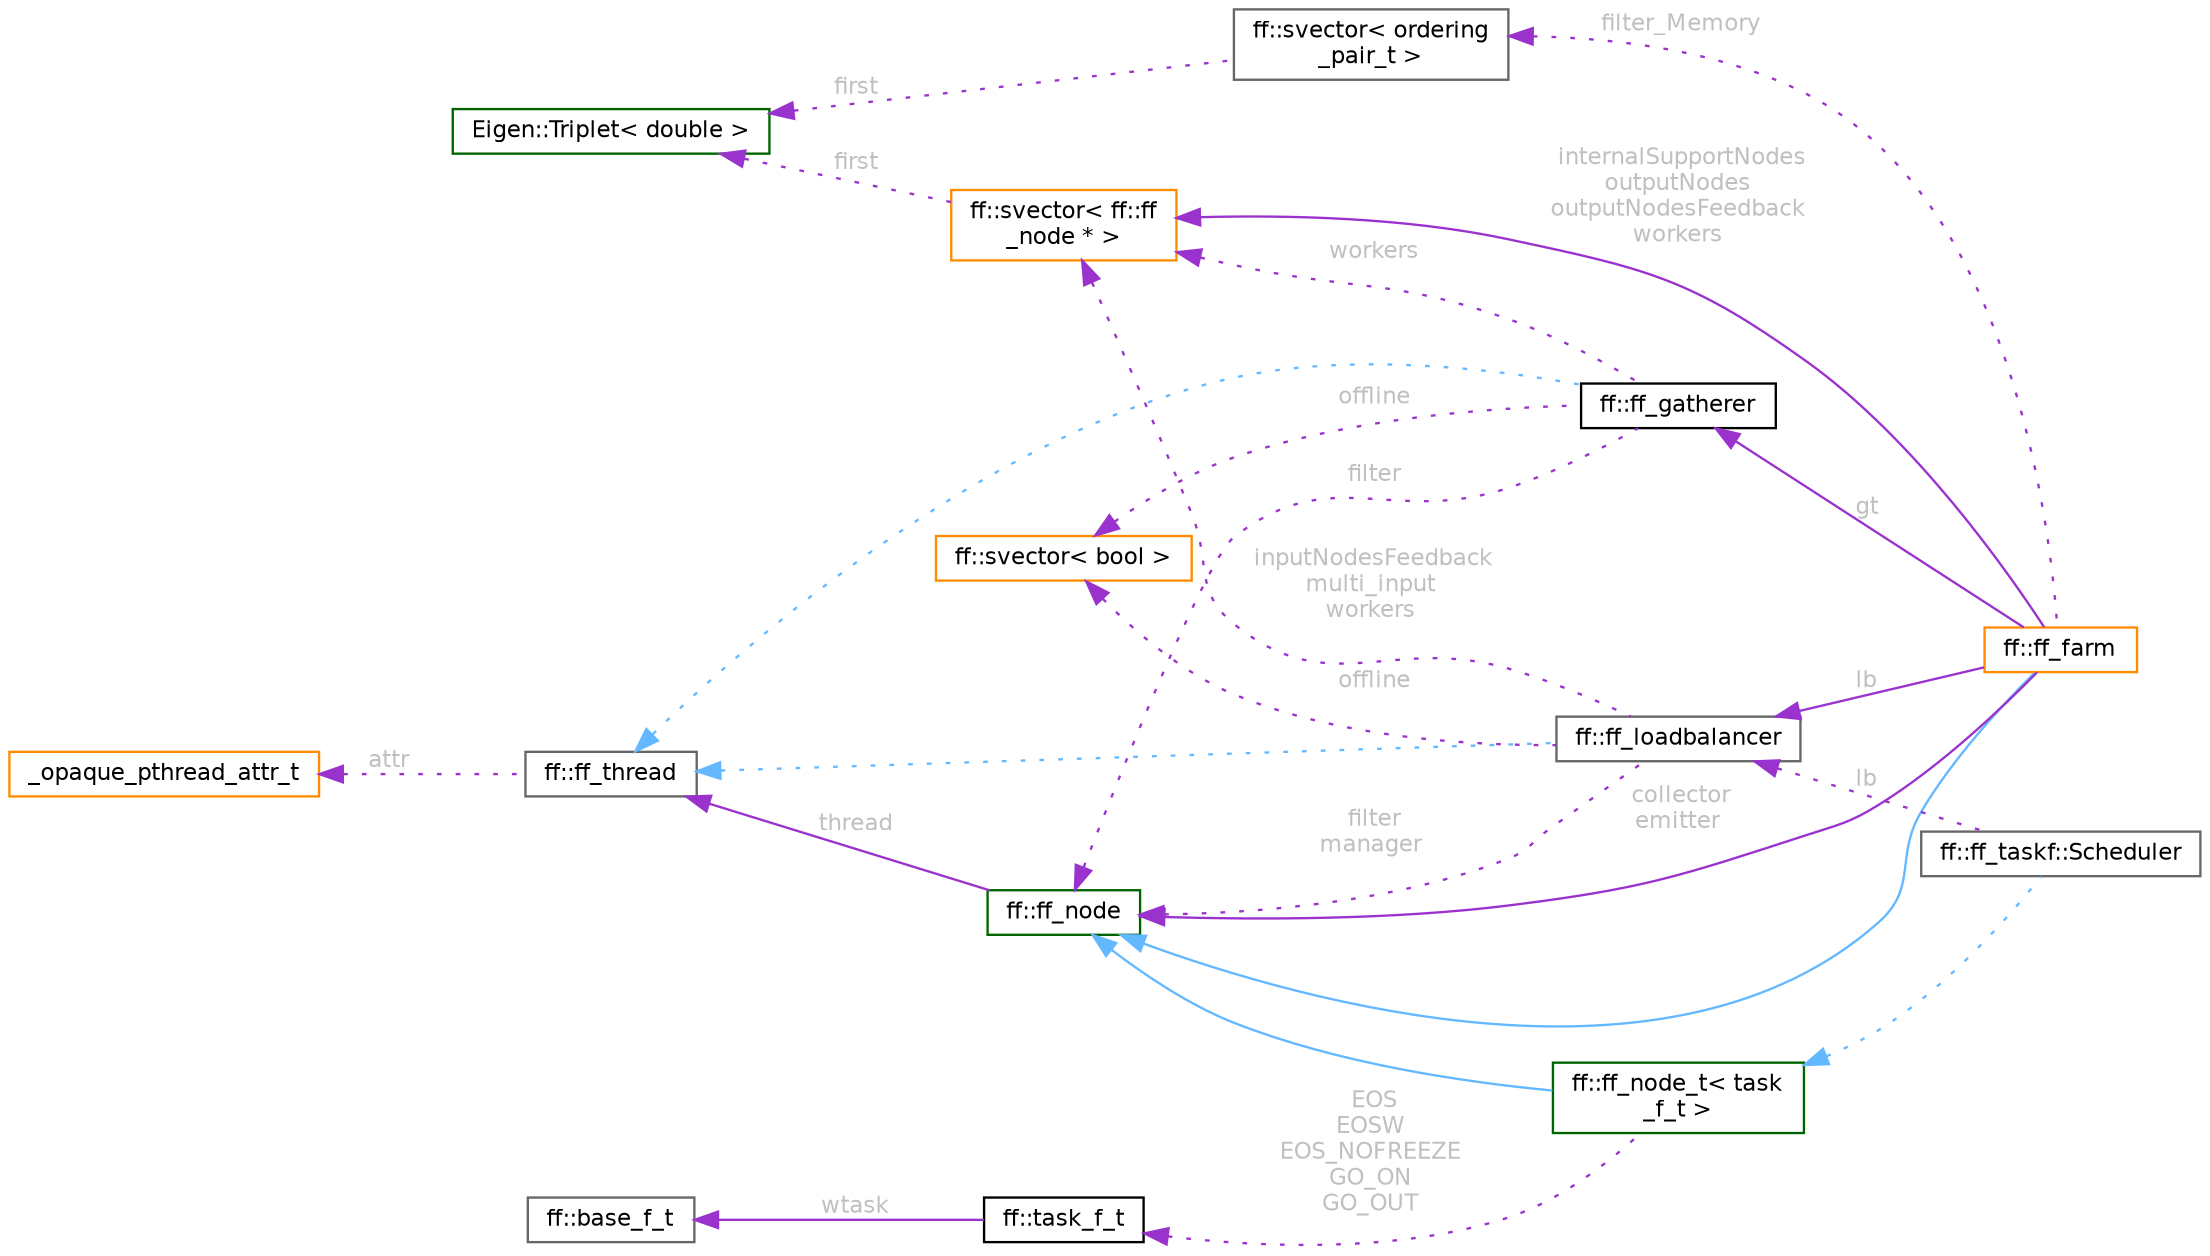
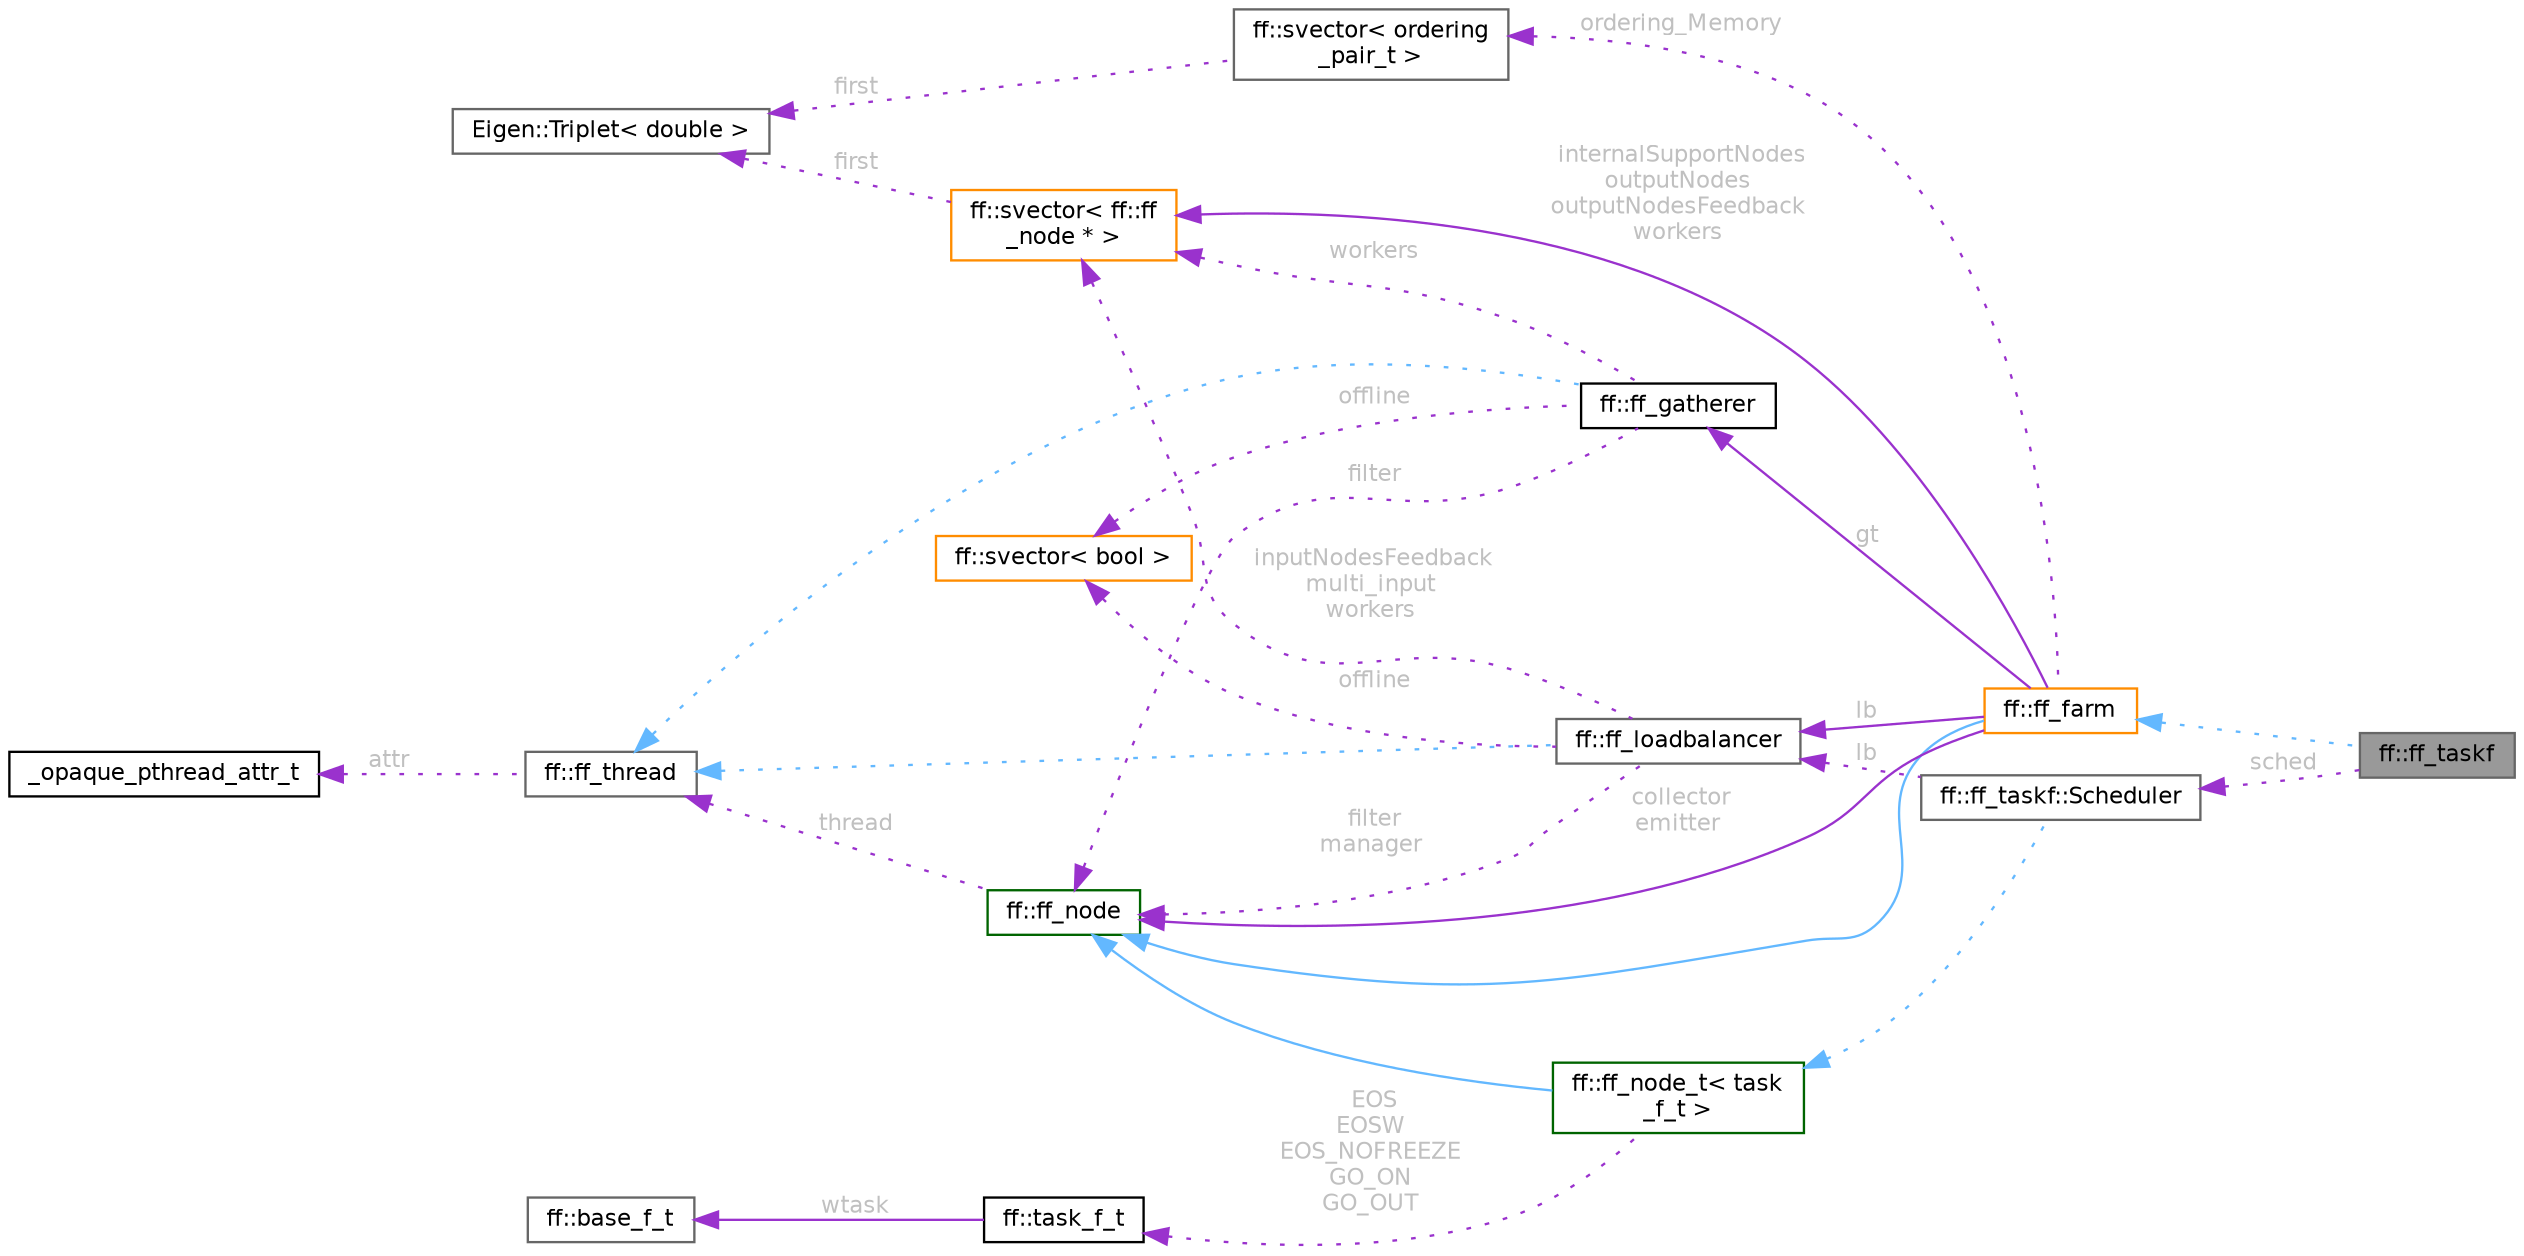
(1678, 25) -> (1678, 25)
(611, 131) -> (611, 131)
none -> (2437, 755)
(164, 774) -> (164, 774)
(849, 847) -> (849, 847)
